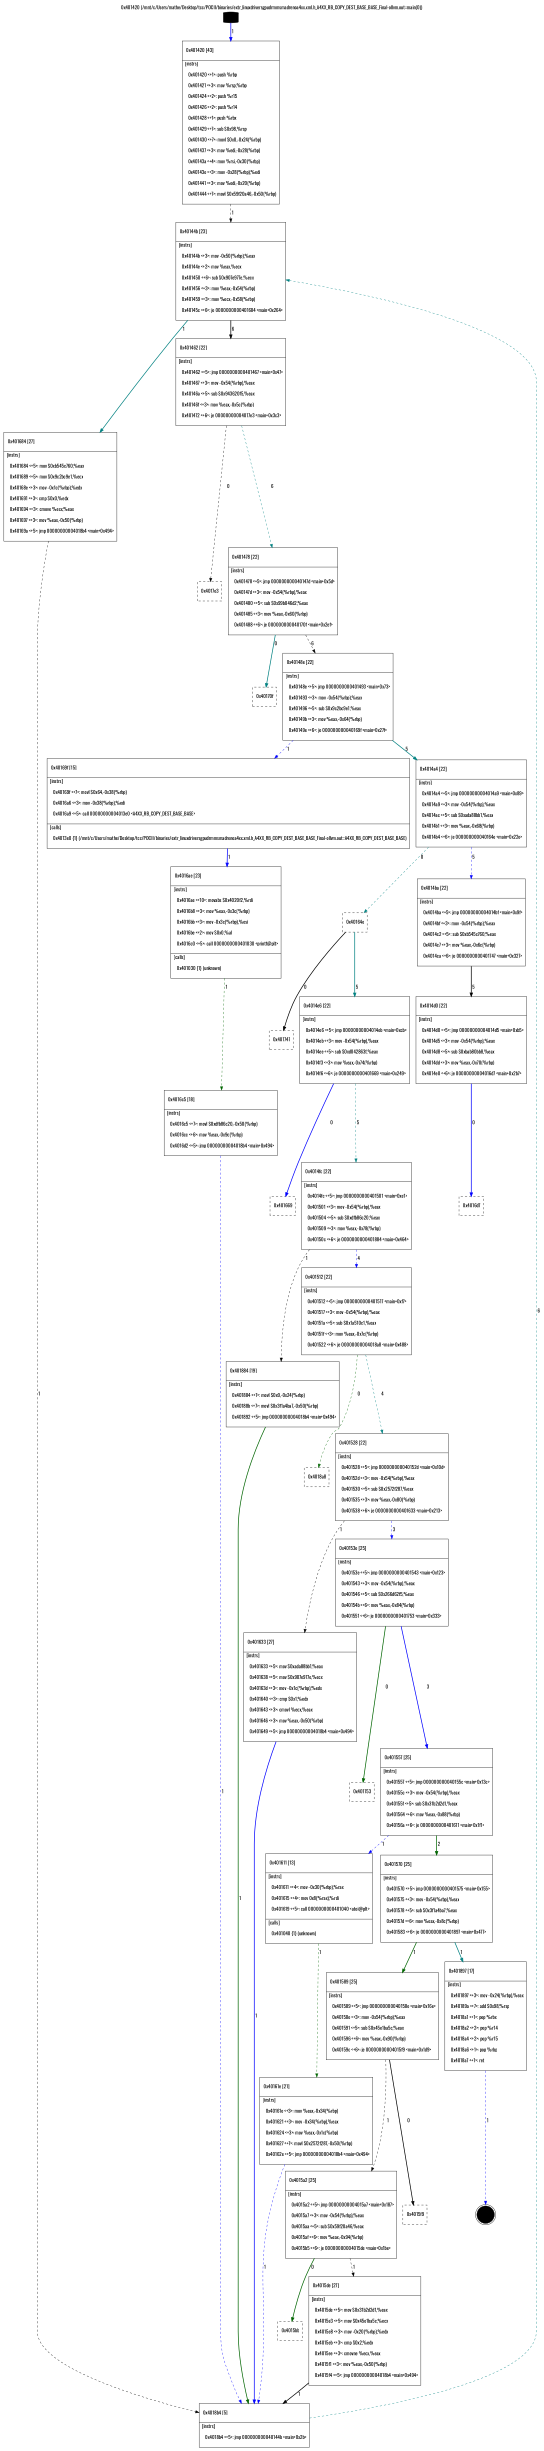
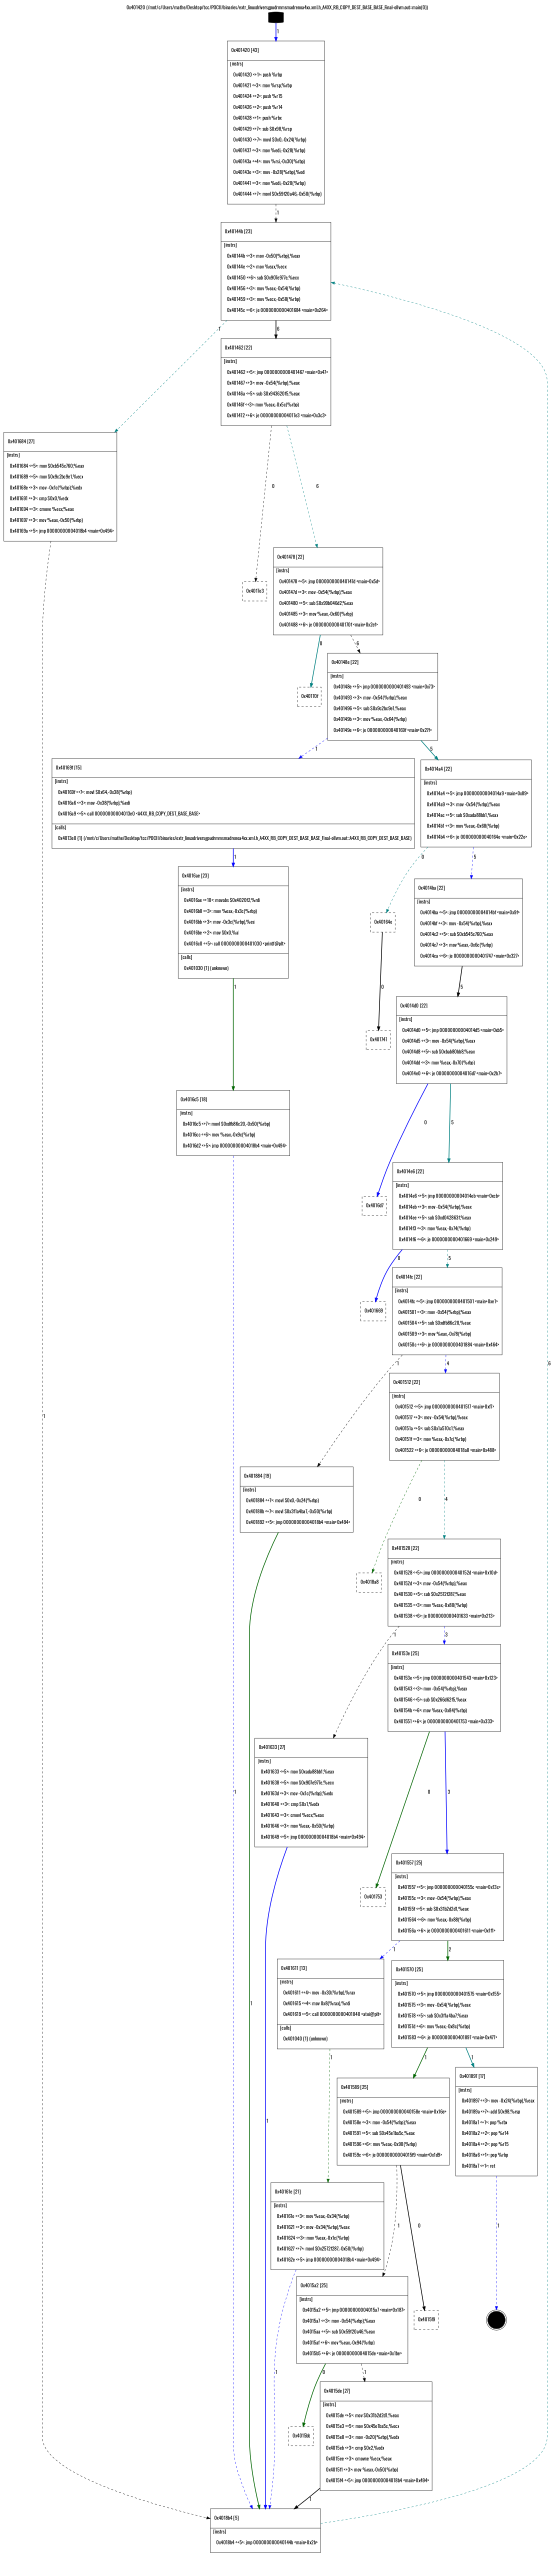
(144, 374) -> (172, 375)
(355, 963) -> (450, 1121)
(223, 1033) -> (233, 1032)
